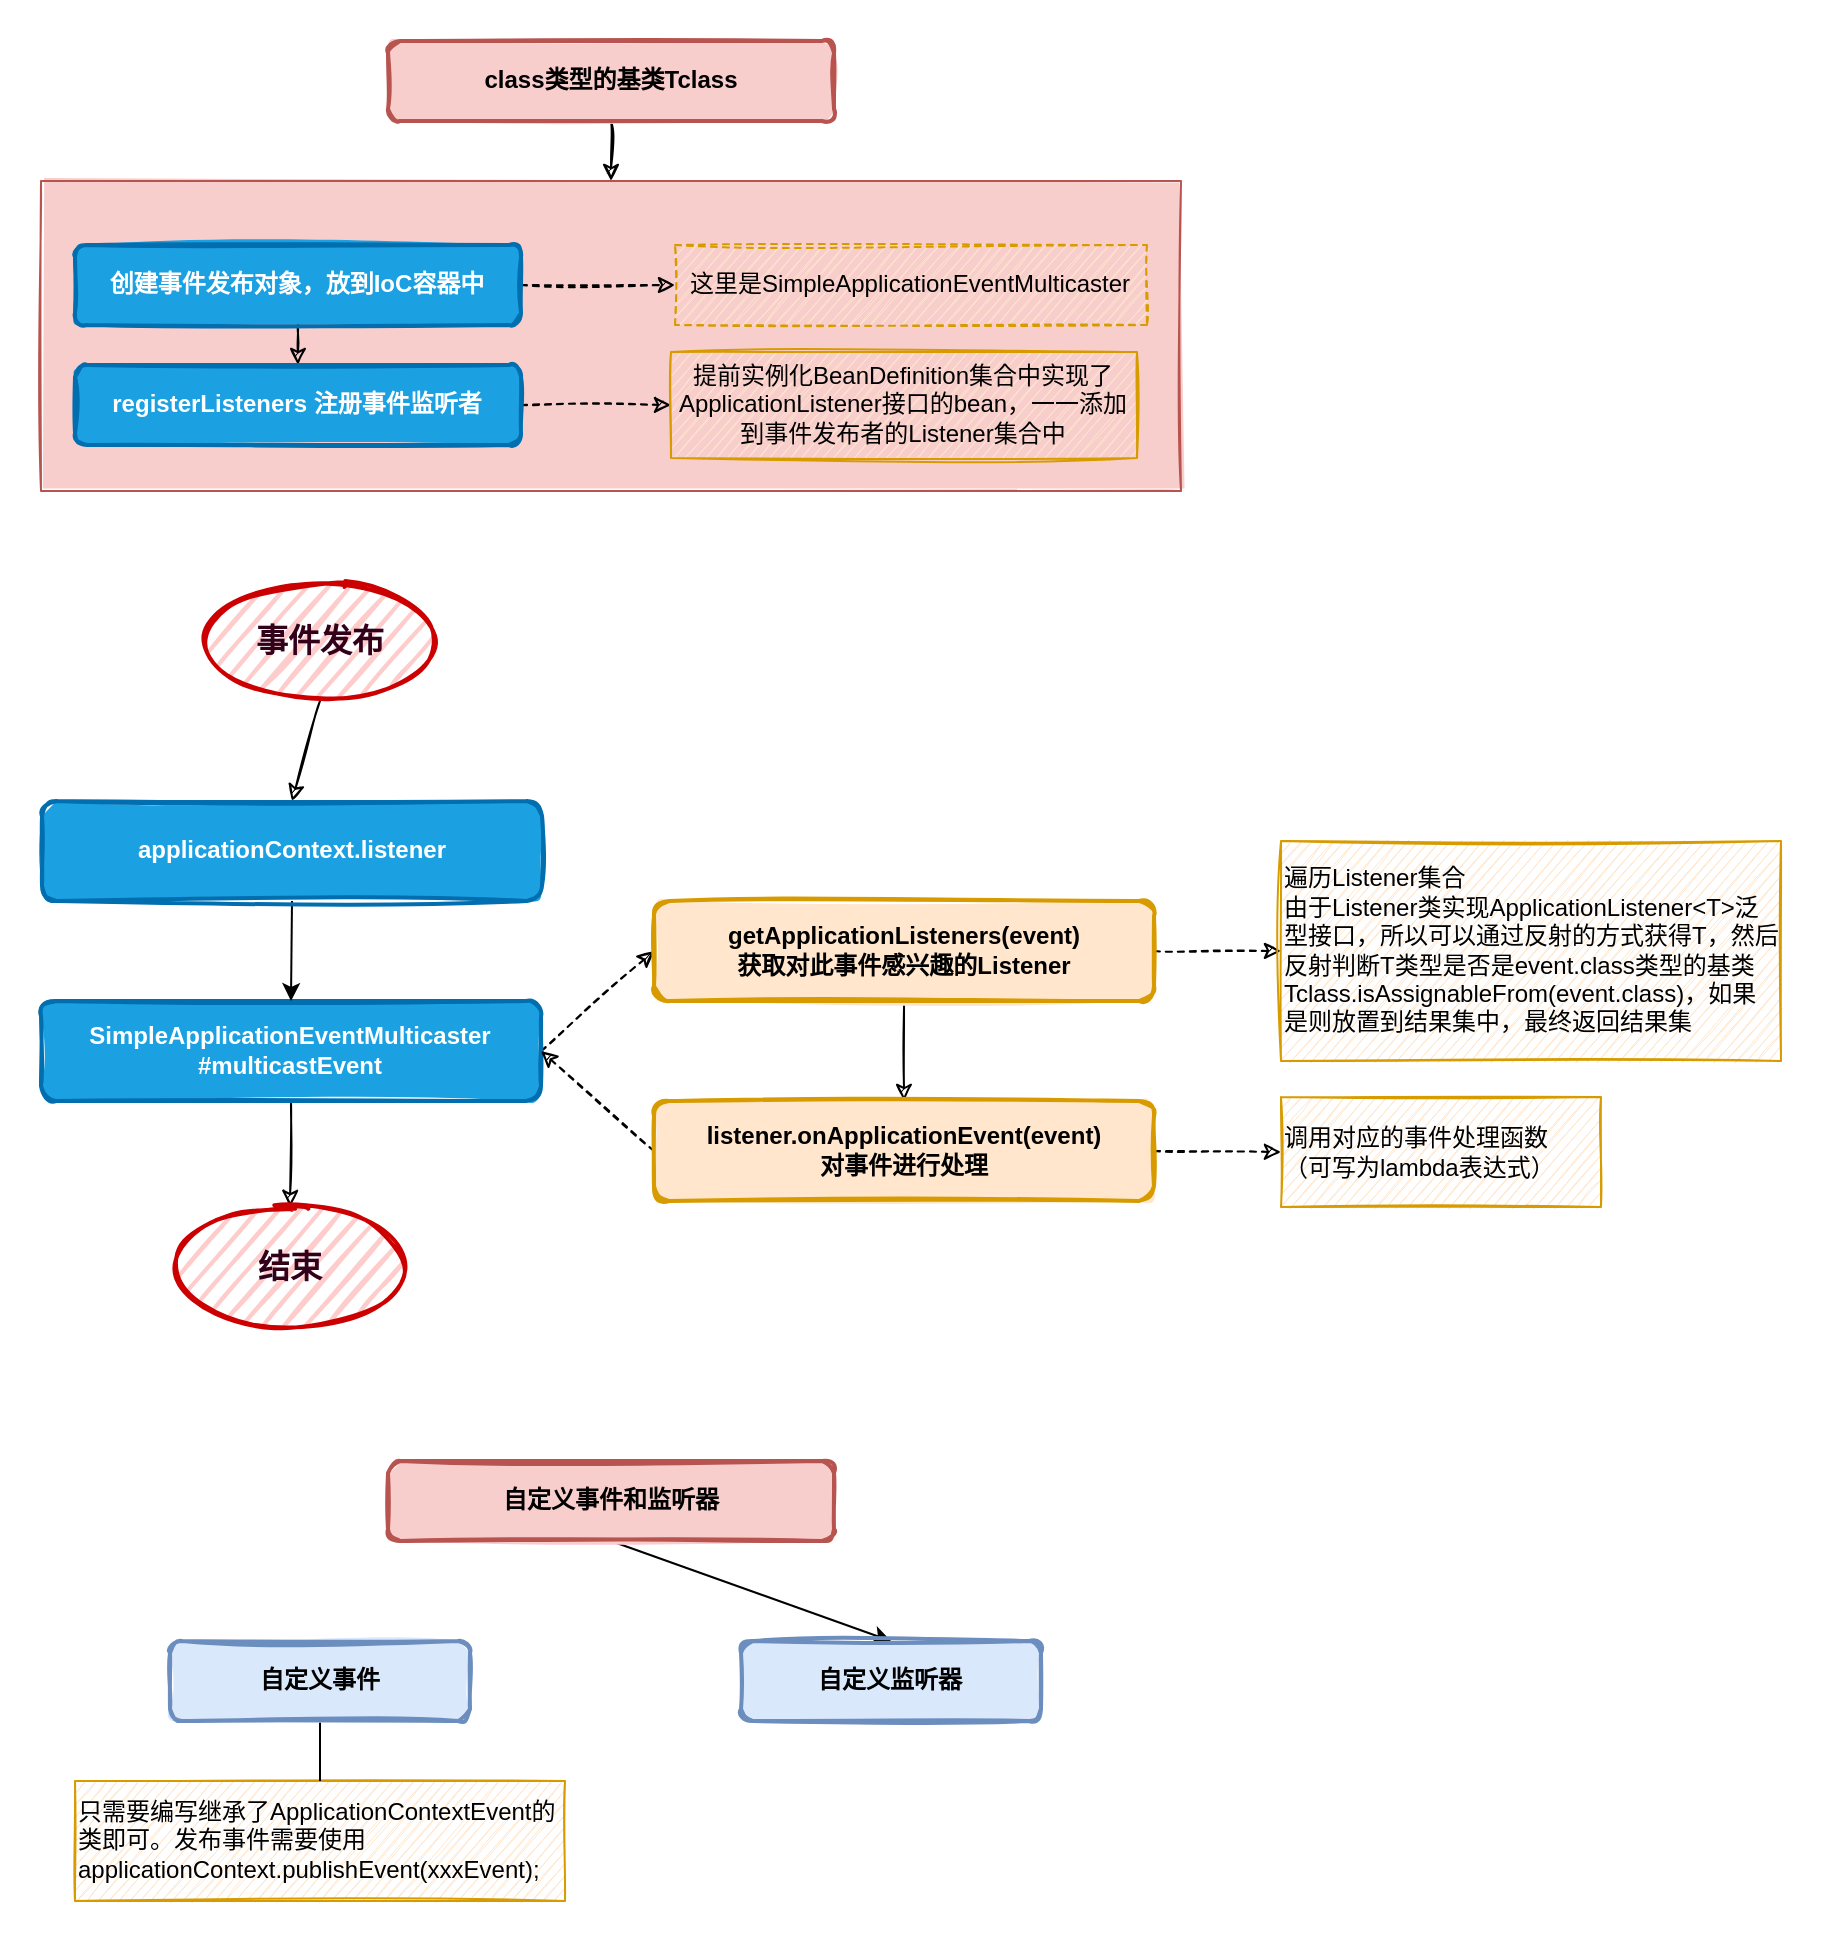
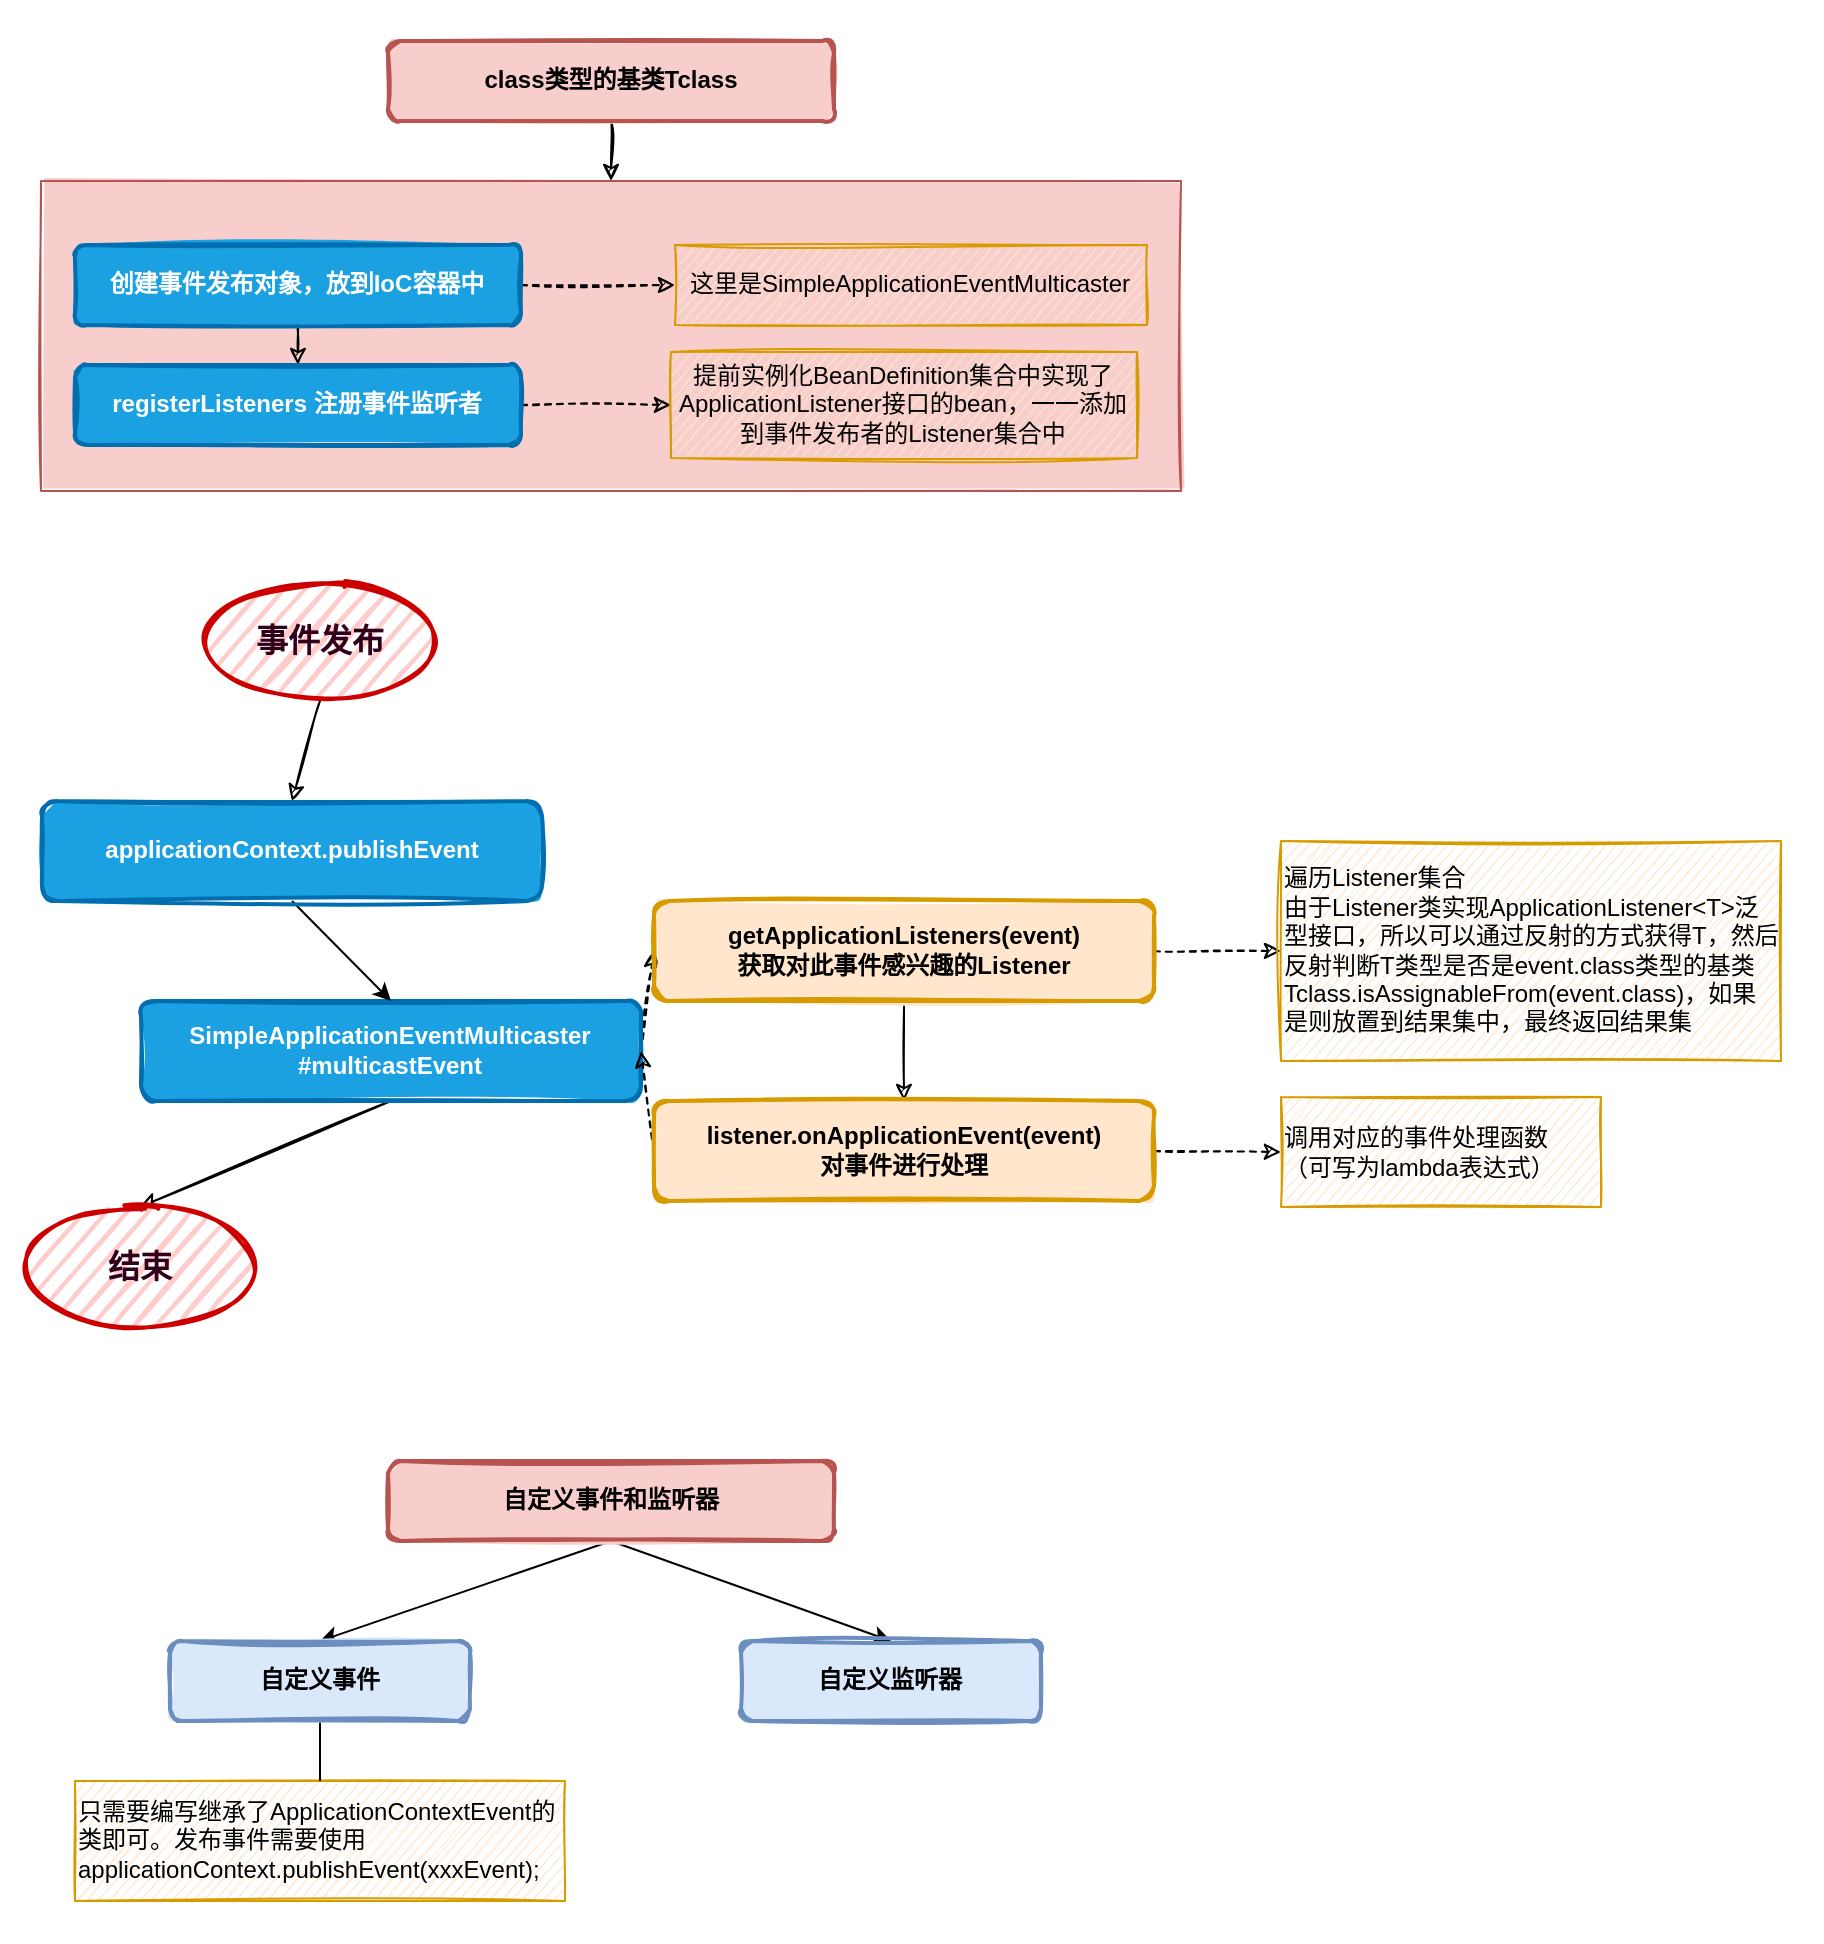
(911, 285) -> (911, 285)
(293, 851) -> (293, 851)
(291, 1051) -> (391, 1051)
(290, 1267) -> (140, 1267)
none -> (467, 1591)
